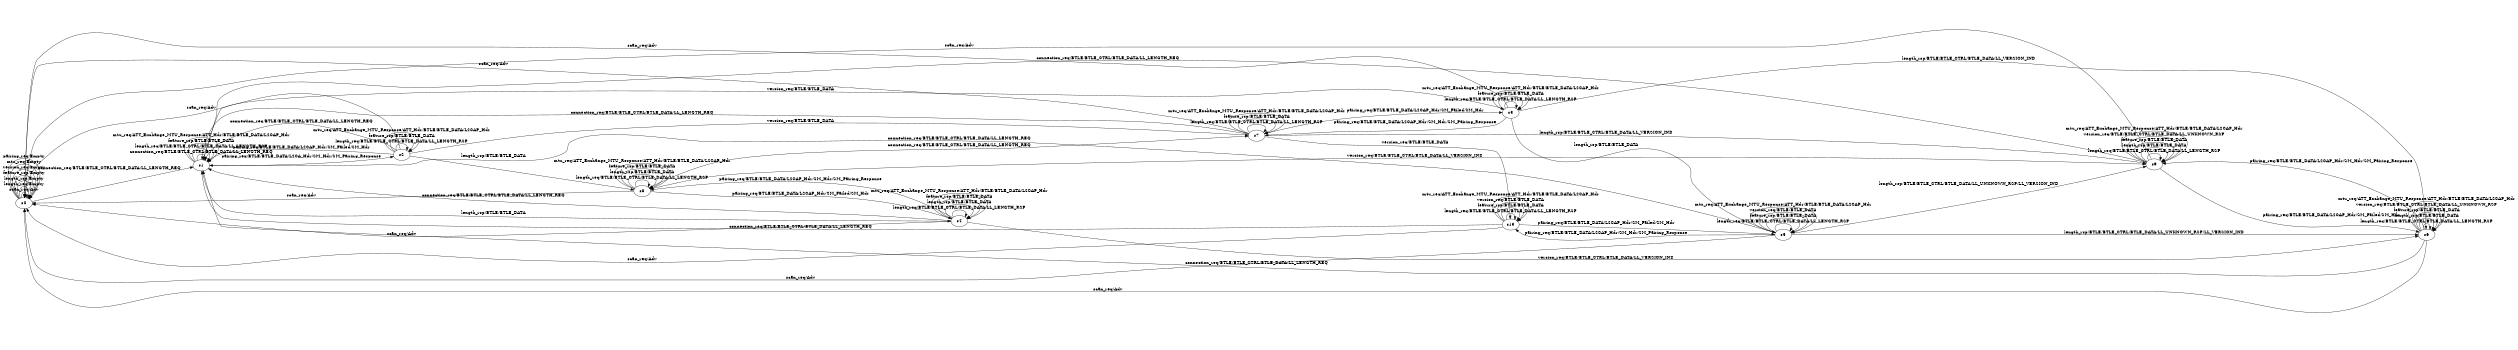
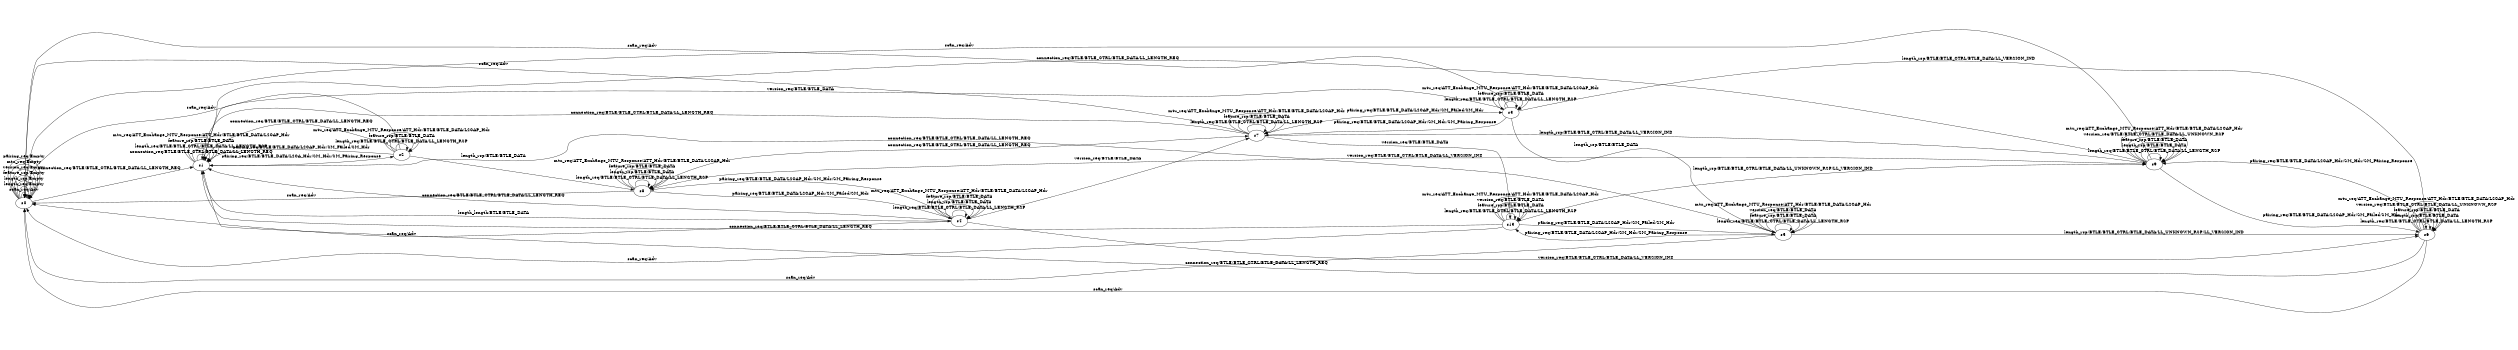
(827, 123) -> (1107, 182)
(1968, 203) -> (1828, 173)
(494, 213) -> (494, 213)
